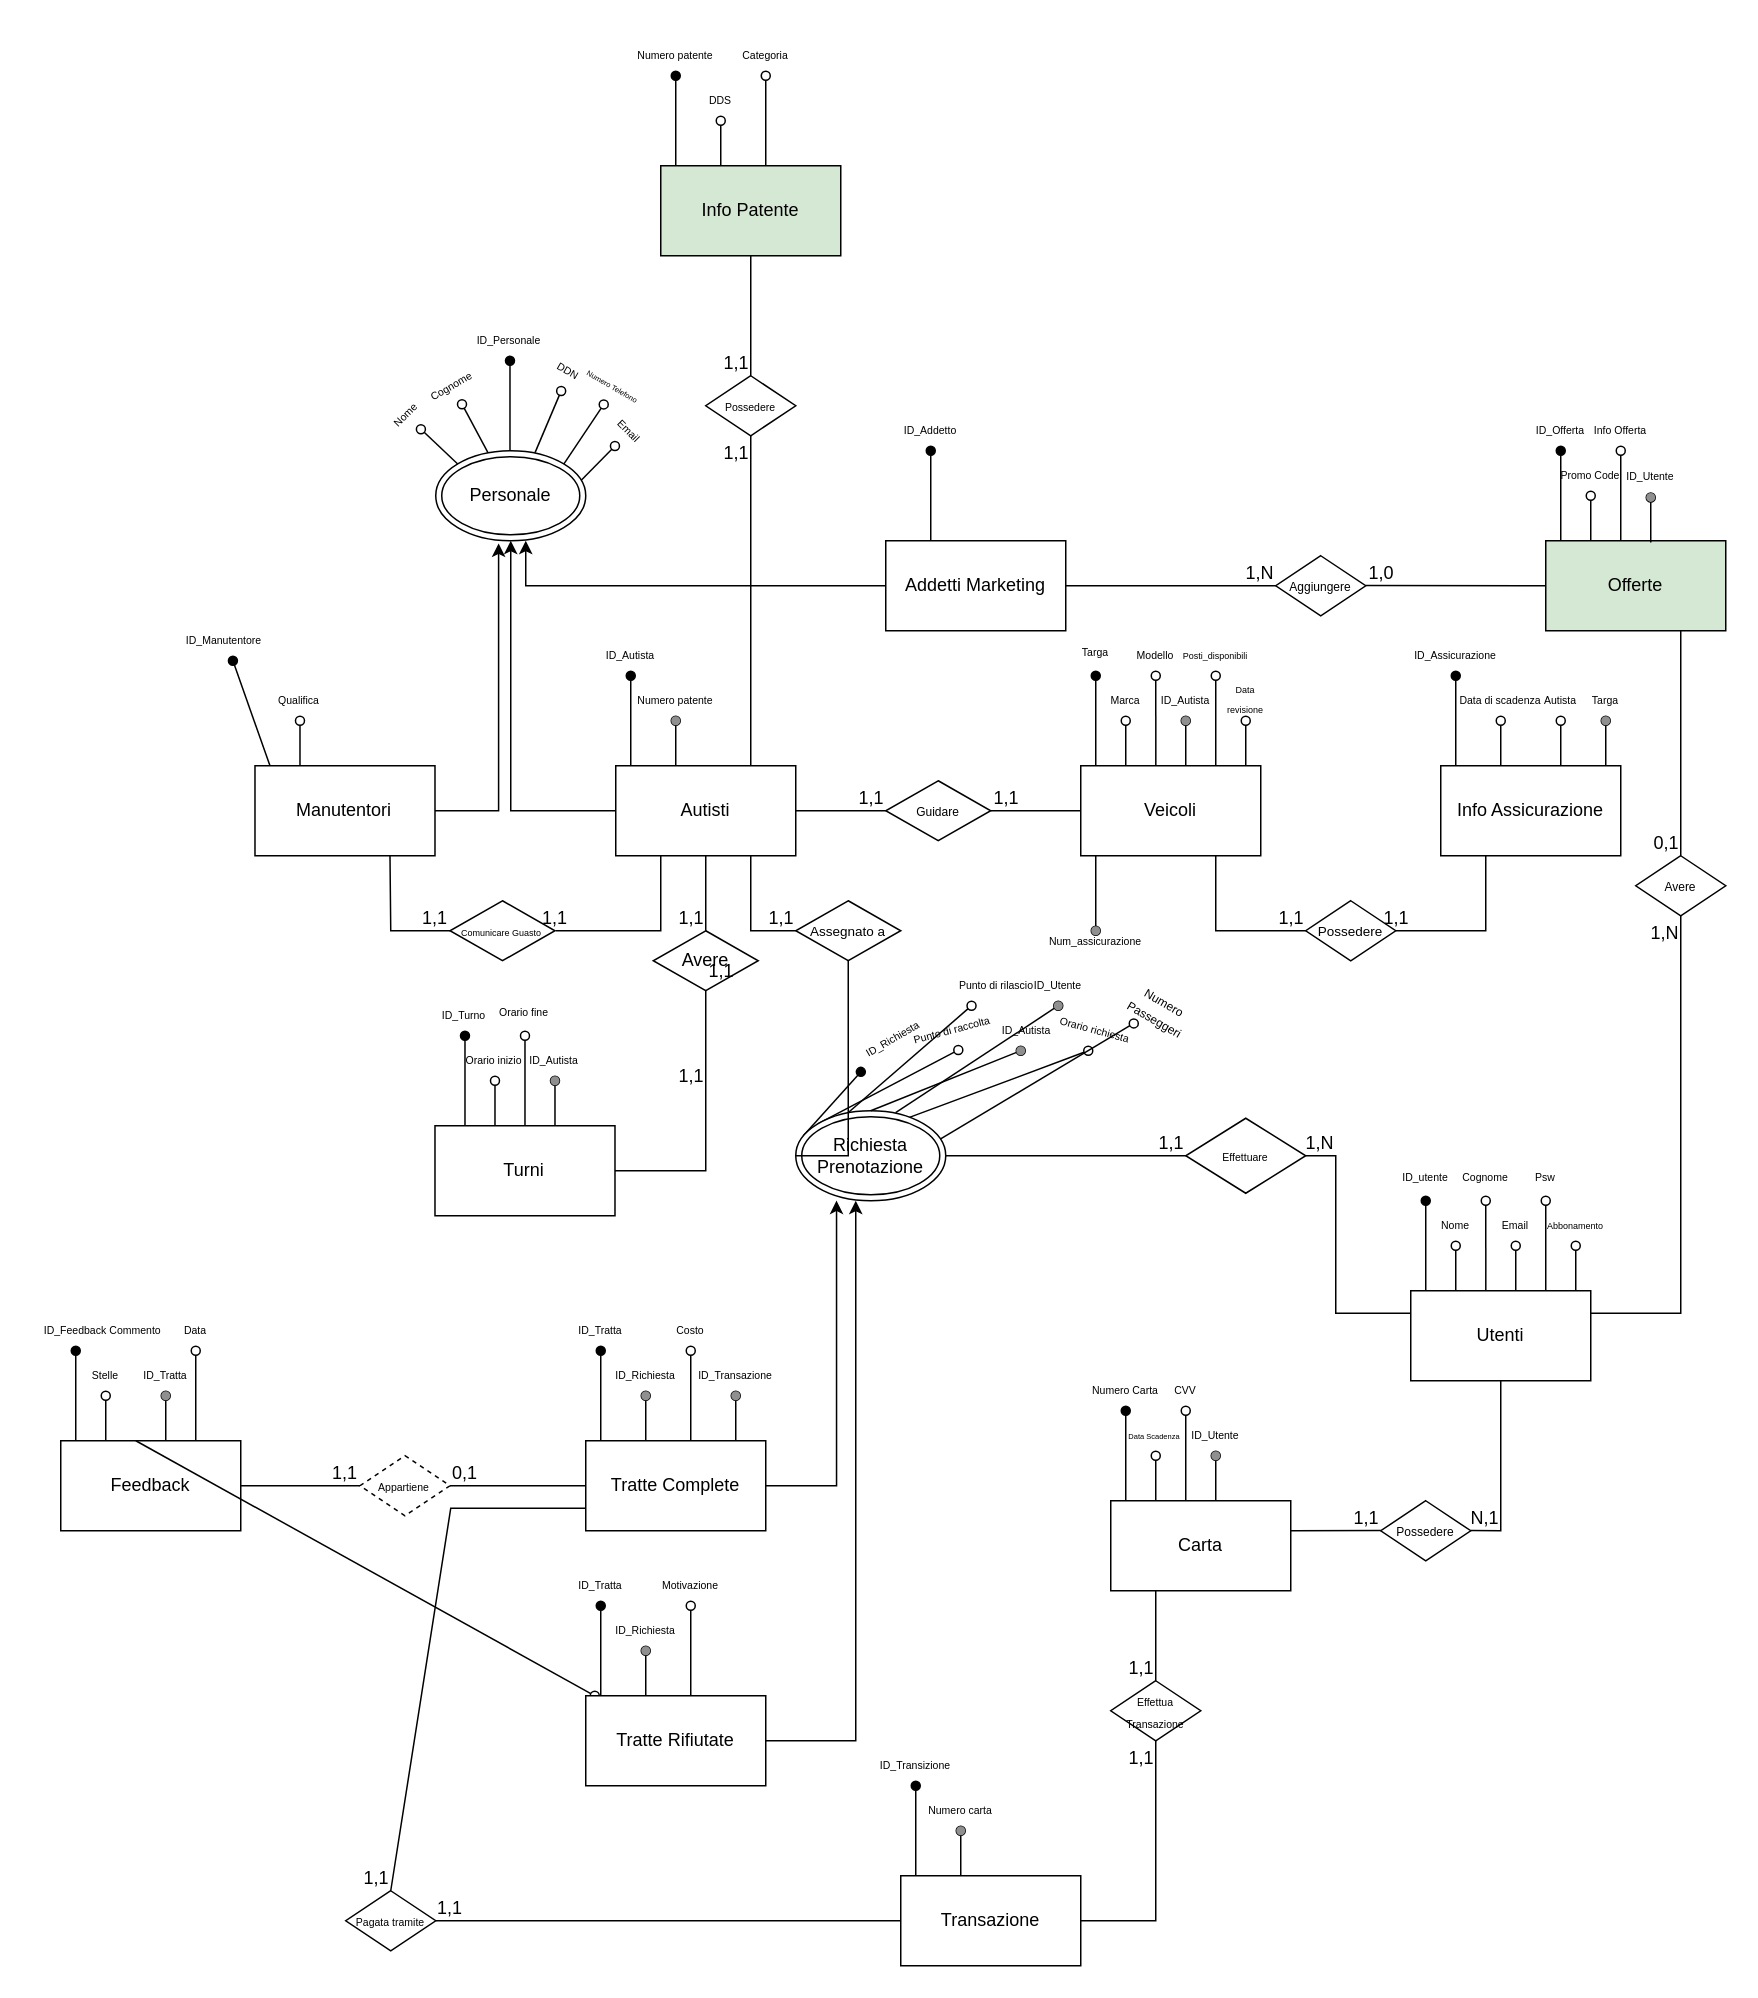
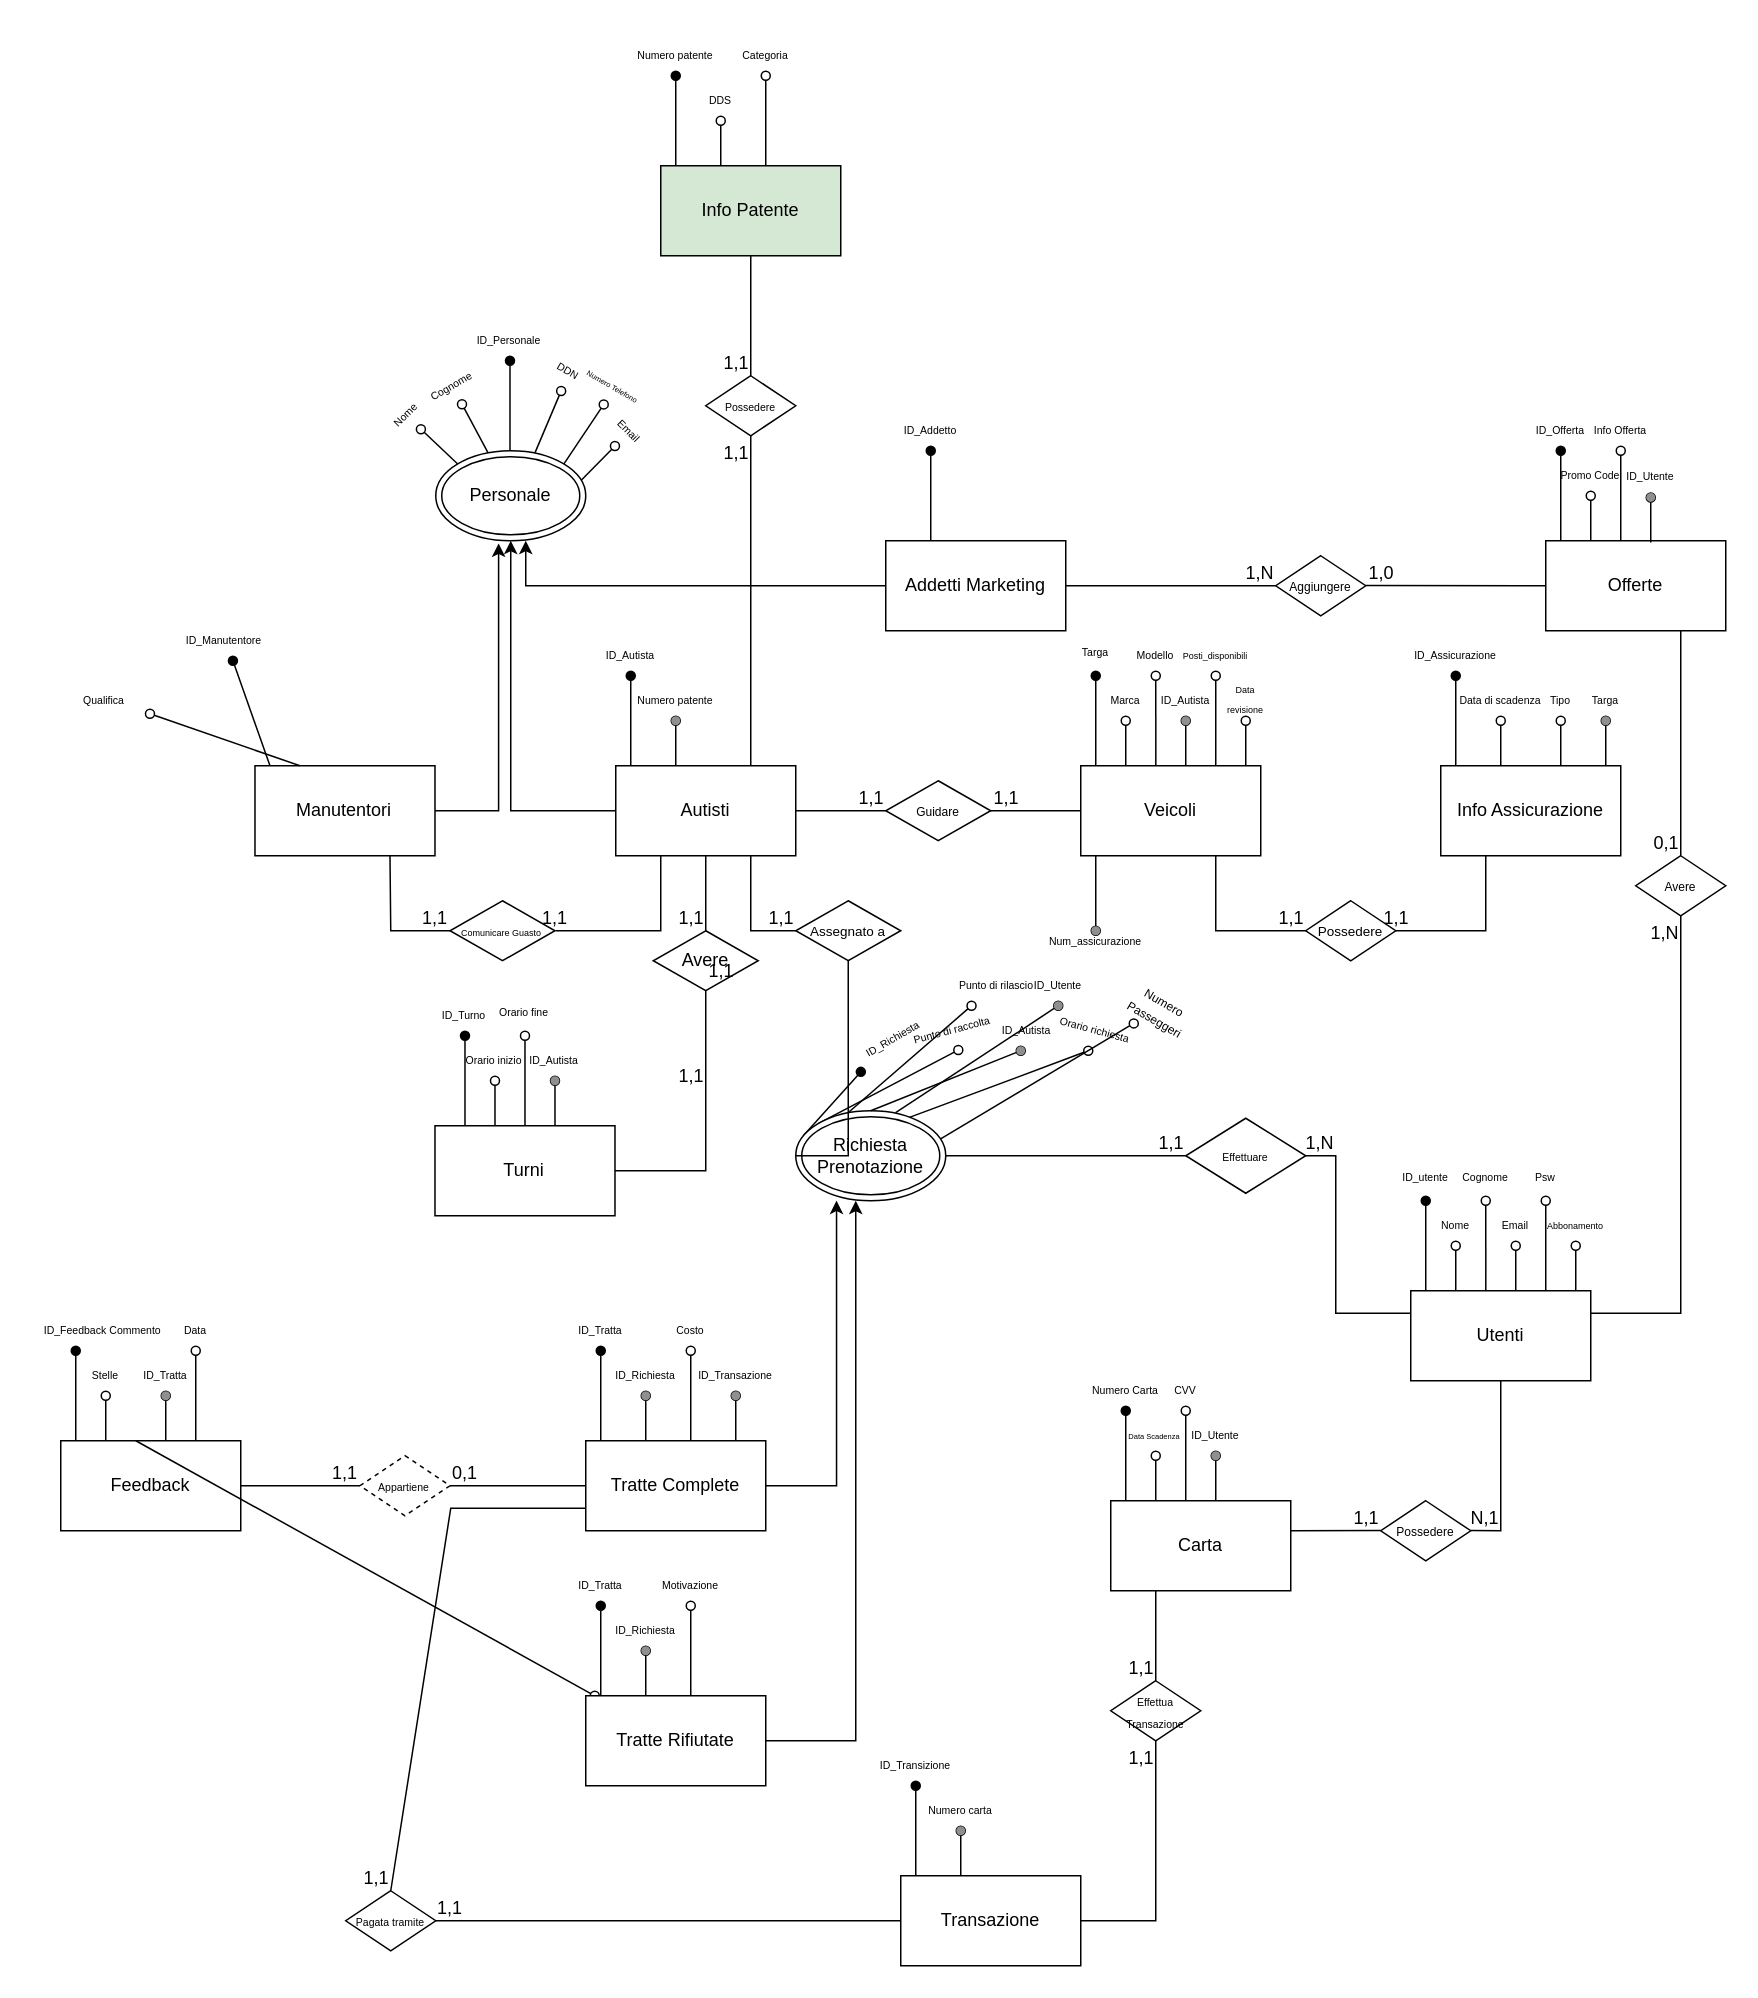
(1636, 586) -> (1636, 586)
(300, 698) -> (105, 698)
(1561, 698) -> (1561, 698)
